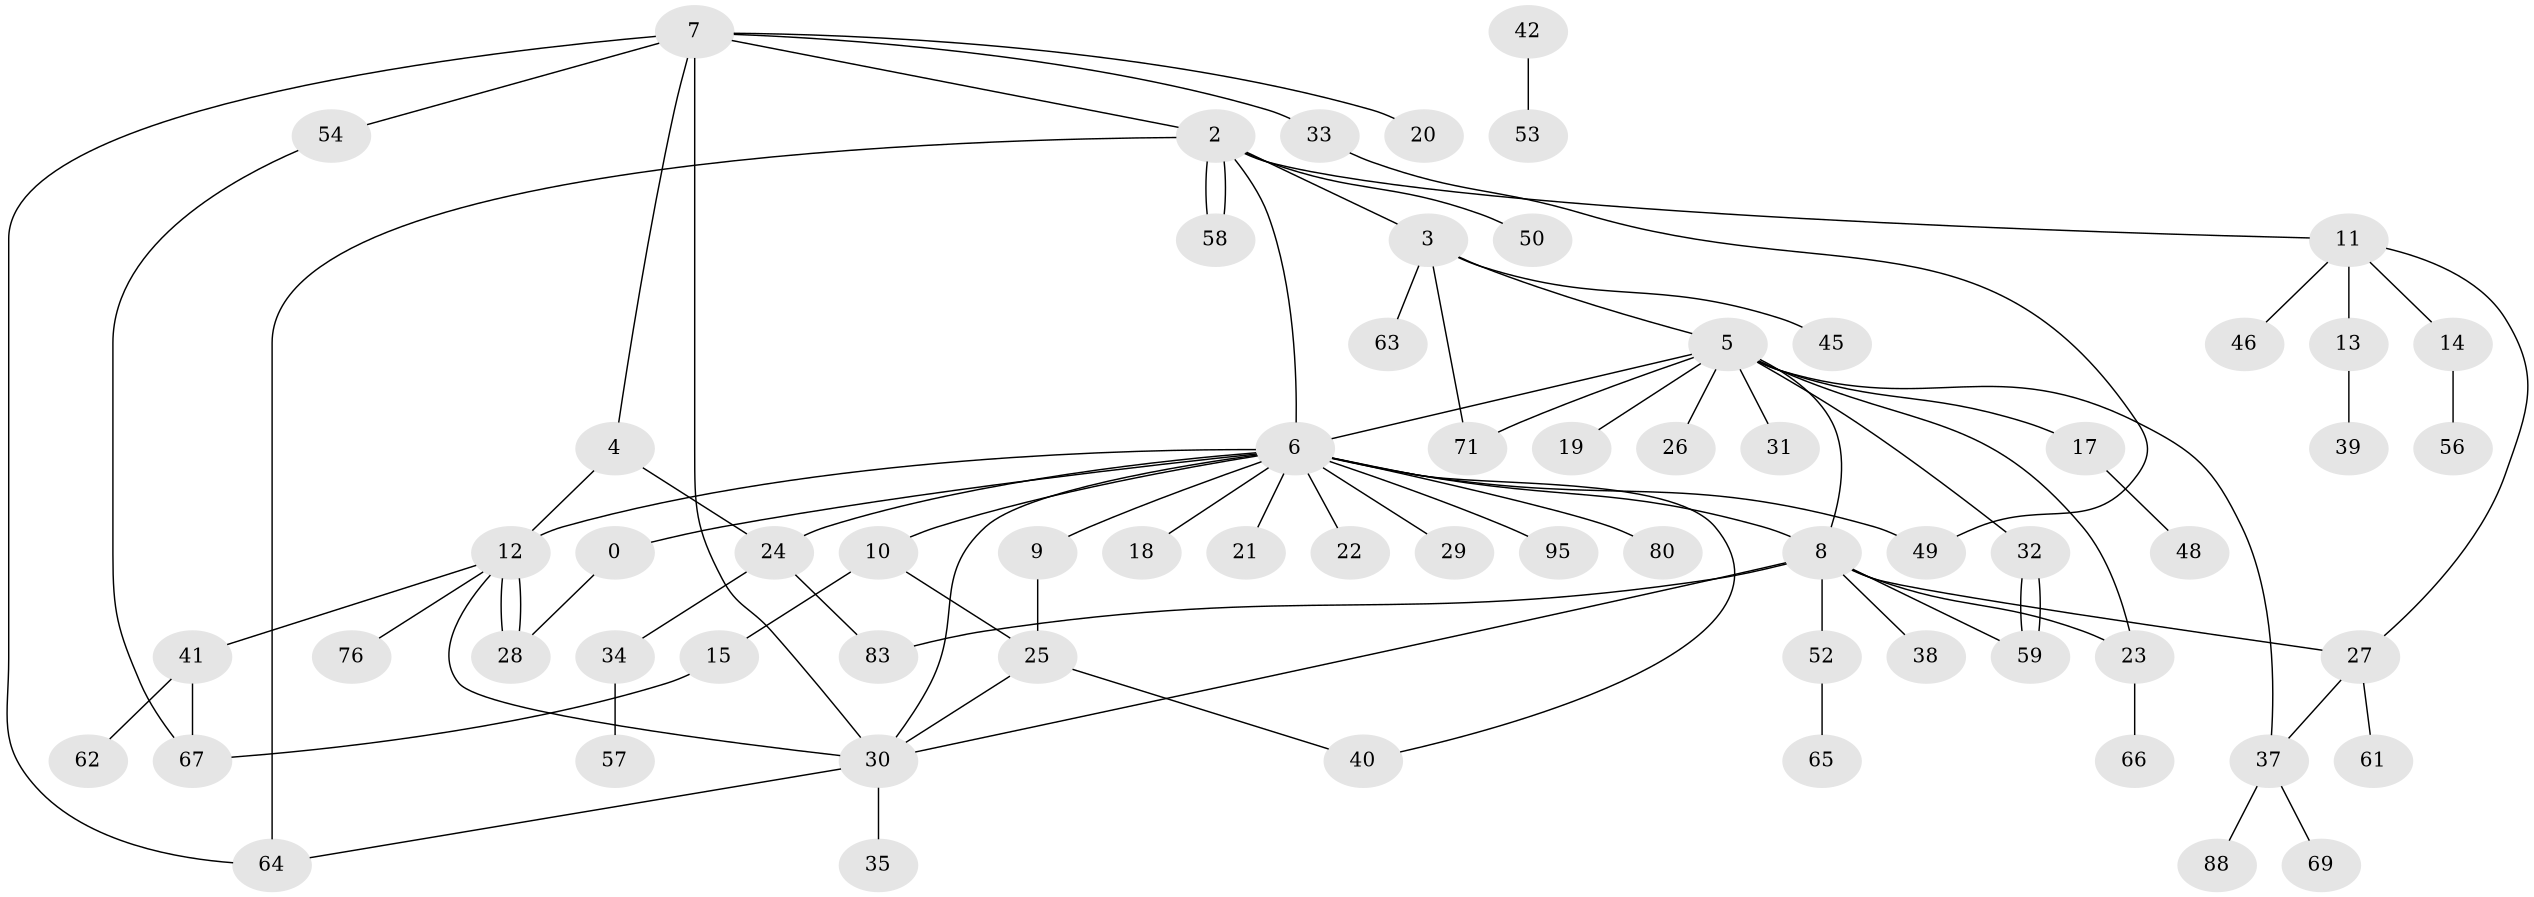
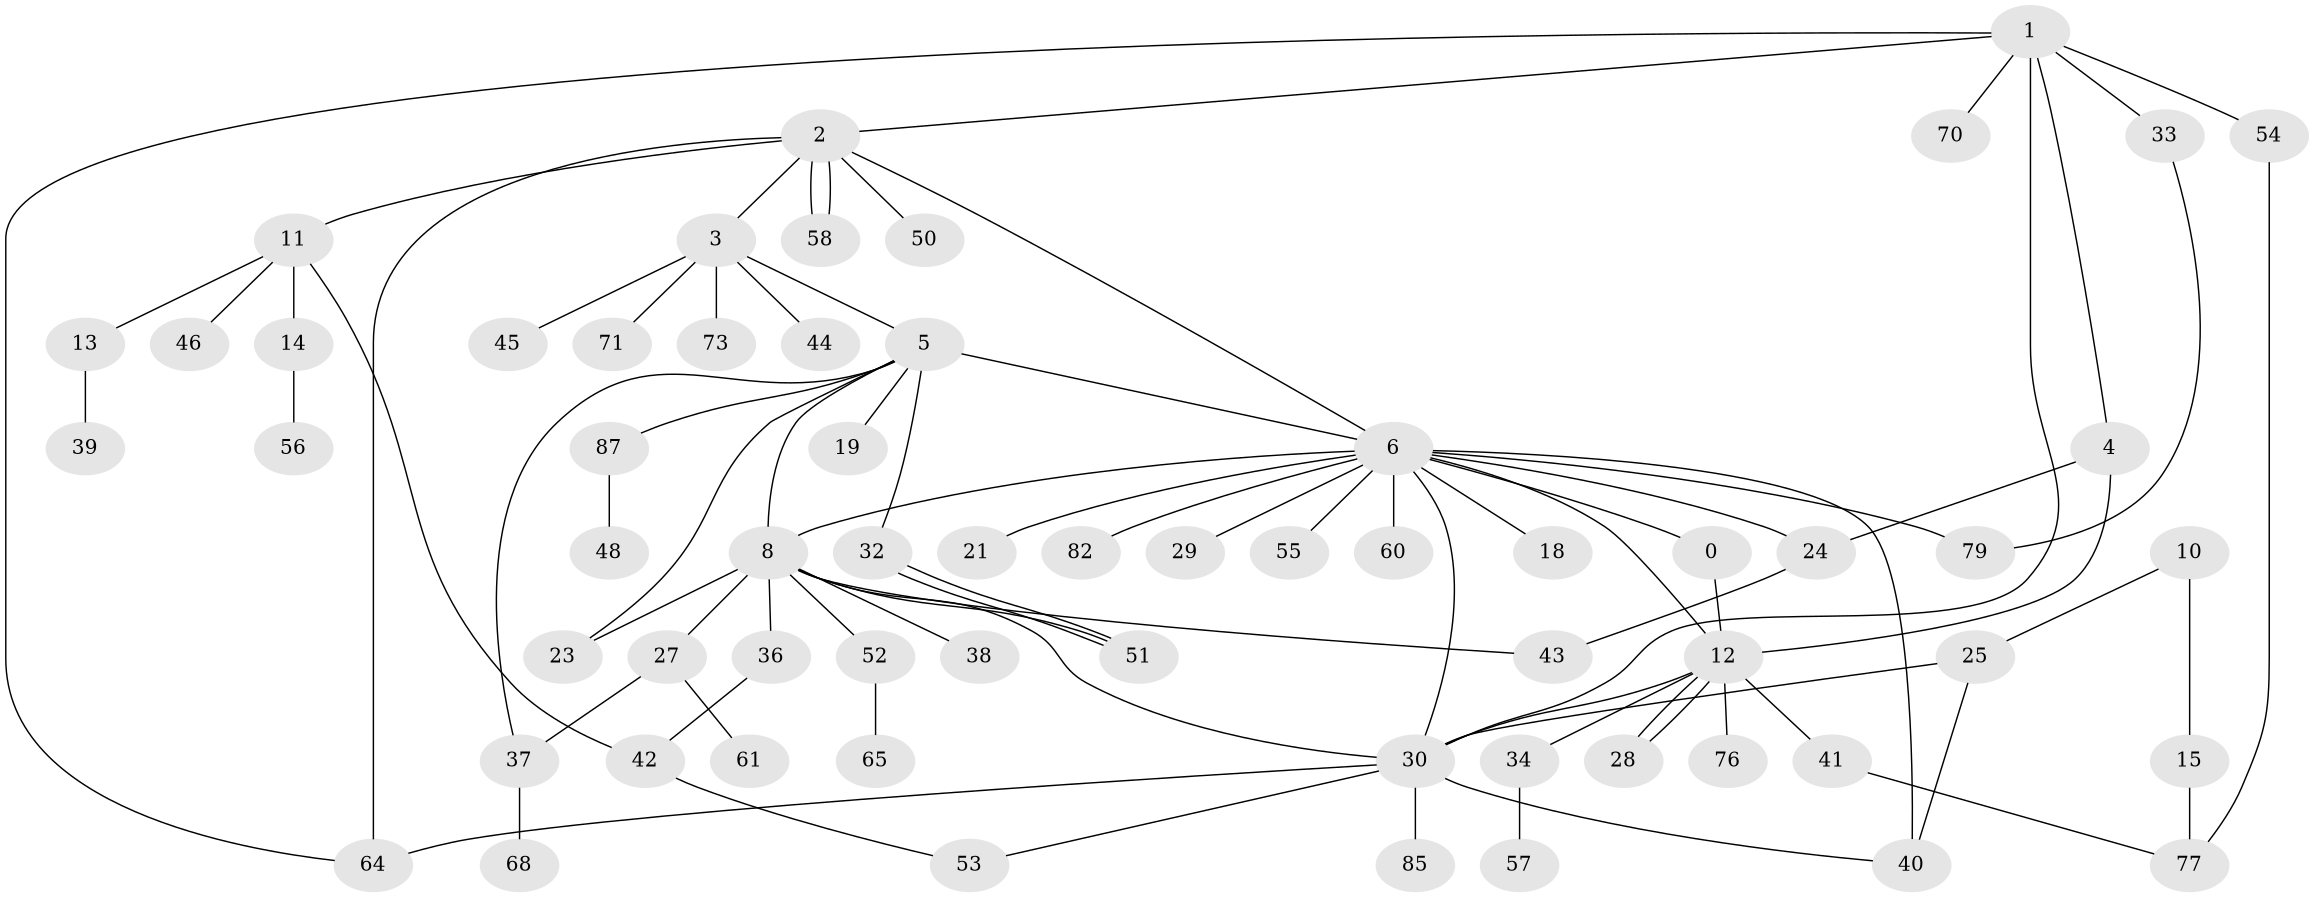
(695, 32) -> (2030, 32)
(1424, 136) -> (1951, 136)
none -> (821, 344)
(1388, 344) -> (716, 344)
(1595, 393) -> none
(2521, 426) -> (424, 534)
(1676, 449) -> none
(1780, 449) -> none
(2085, 449) -> (609, 449)
(1082, 489) -> none
(1038, 553) -> none
(1350, 553) -> (1081, 553)
(1559, 553) -> (1289, 553)
(1663, 553) -> (1394, 553)
(1926, 553) -> (1975, 553)
(563, 605) -> (1718, 606)
(695, 605) -> (1597, 721)
none -> (771, 657)
(878, 657) -> (1553, 657)
(2030, 657) -> (1139, 657)
(88, 761) -> none
(193, 761) -> (2190, 865)
(2135, 761) -> none
none -> (1192, 813)
none -> (1656, 832)
(878, 865) -> (1415, 865)
(2217, 865) -> (520, 865)
(2321, 865) -> none
